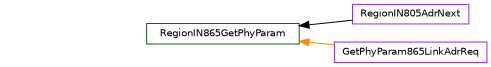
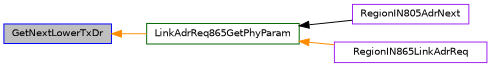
none -> (58, 34)
(223, 34) -> (223, 34)
(411, 52) -> (411, 52)
